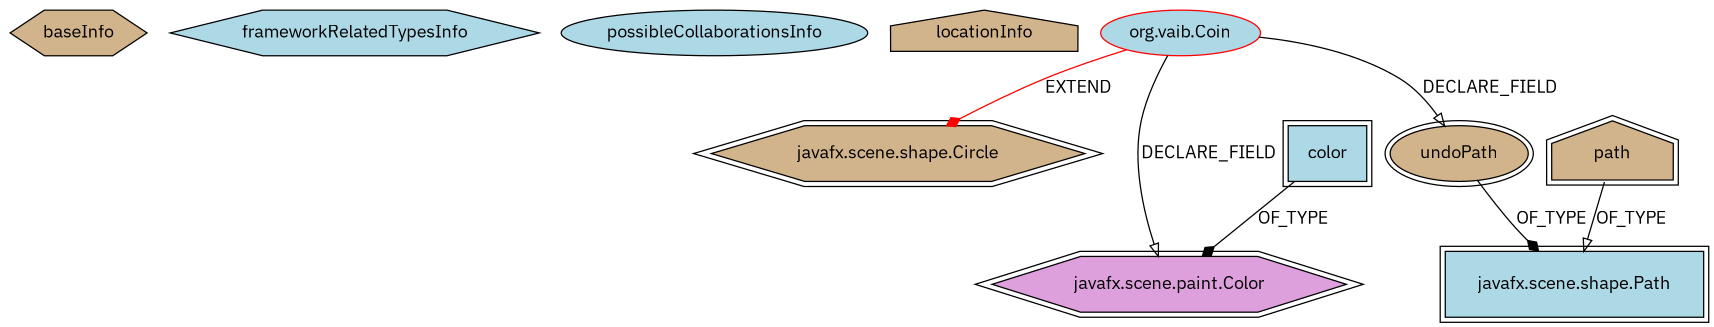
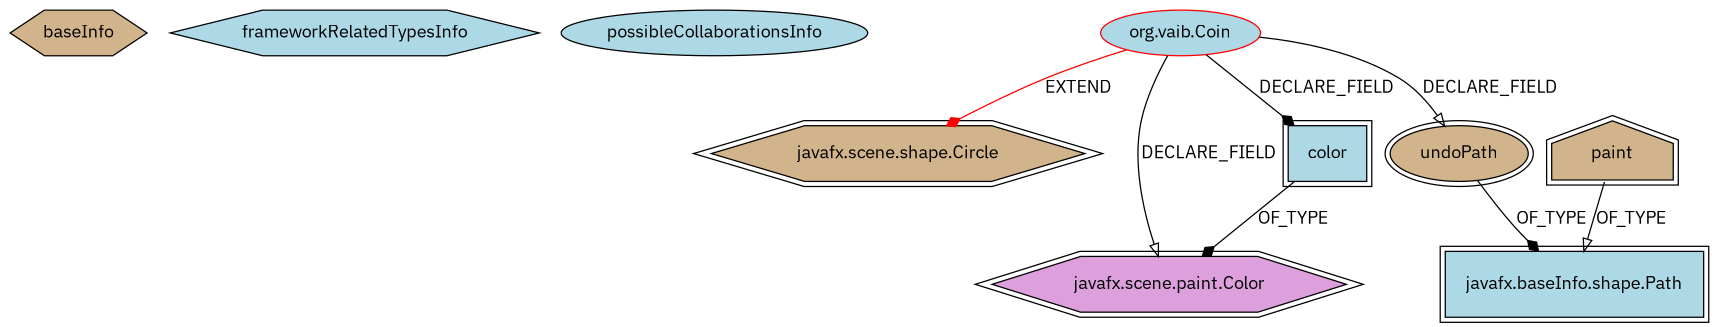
(984, 33) -> none
none -> (1244, 85)
(1612, 154) -> (1612, 154)
(1574, 284) -> (1574, 284)
